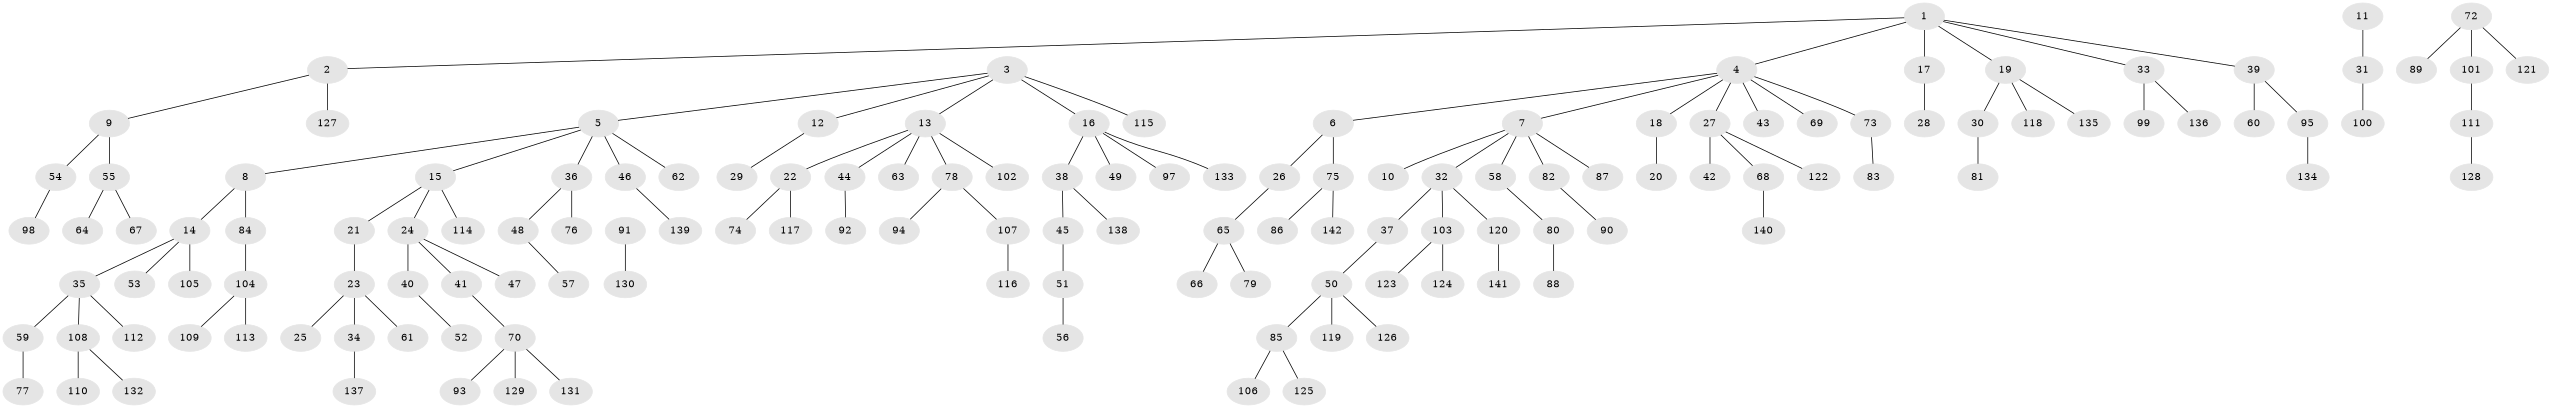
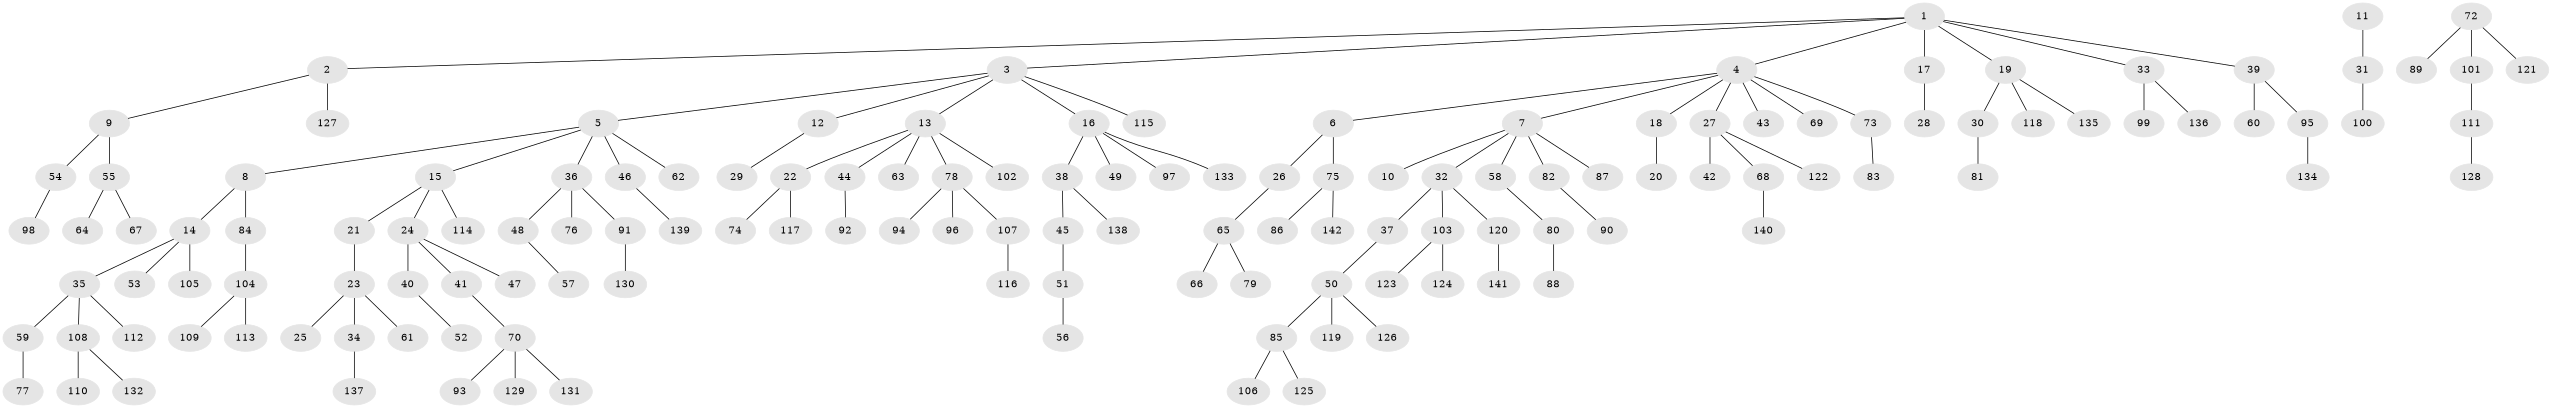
none -> (1466, 43)
none -> (598, 204)
none -> (953, 231)
